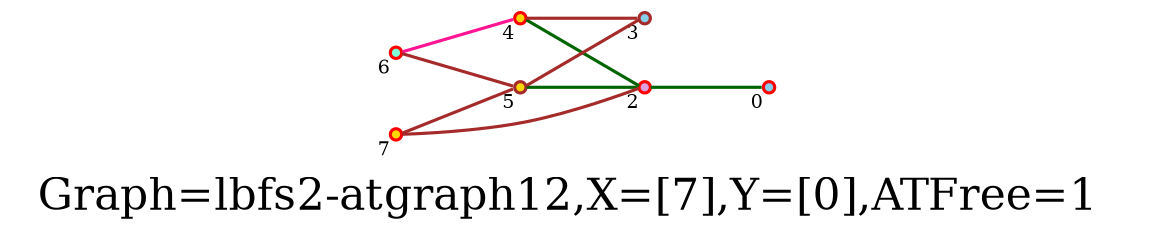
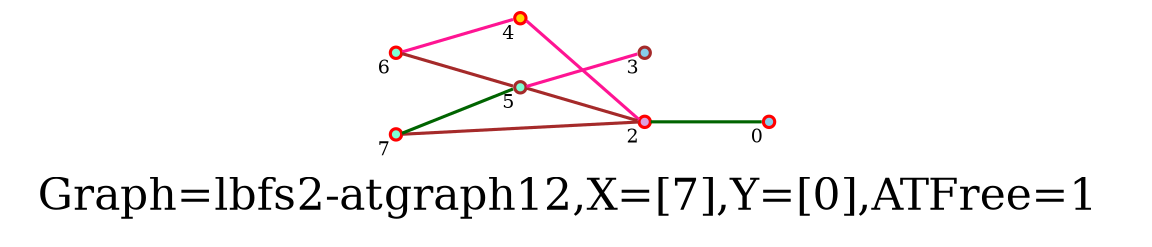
(582, 18) -> none
(563, 41) -> (600, 85)
(563, 64) -> (560, 77)
(520, 87) -> (520, 87)
(582, 87) -> (582, 104)
(458, 111) -> (458, 111)
(396, 134) -> (396, 134)
